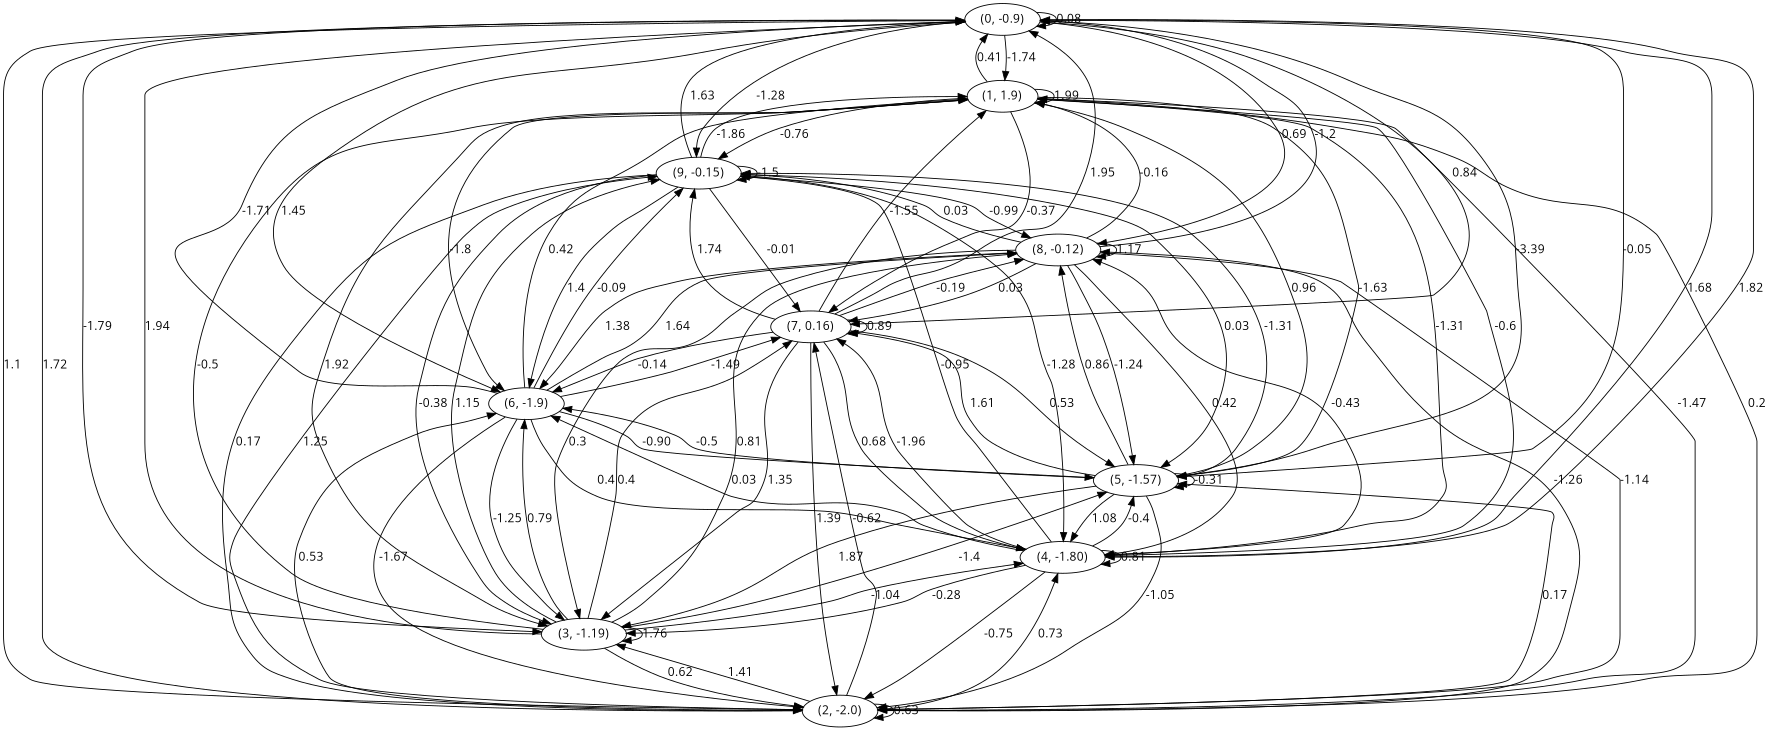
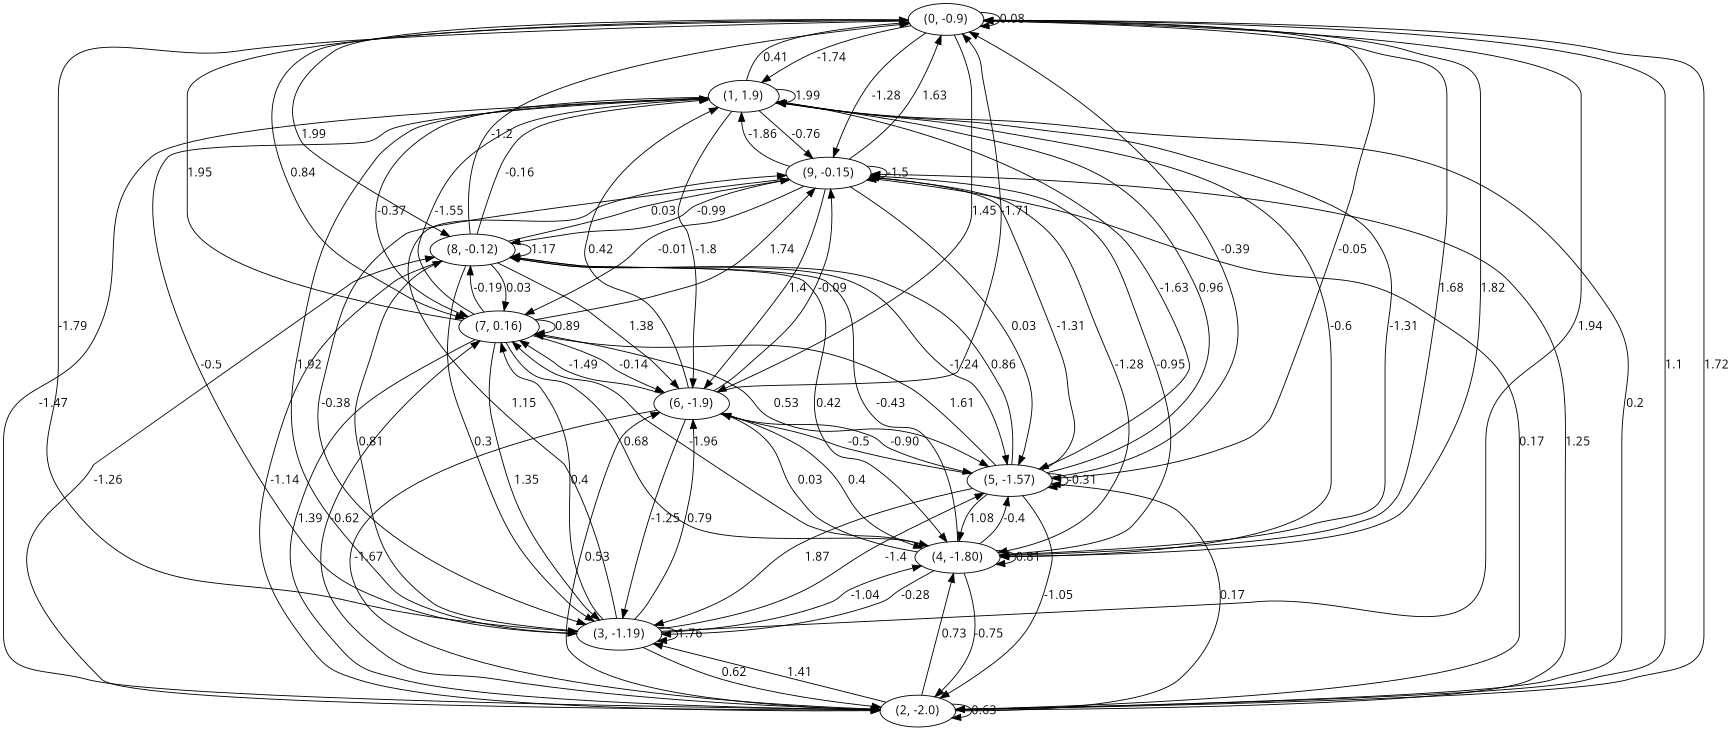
(1295, 135) -> (314, 135)
(1531, 250) -> (1236, 250)
(698, 283) -> none
